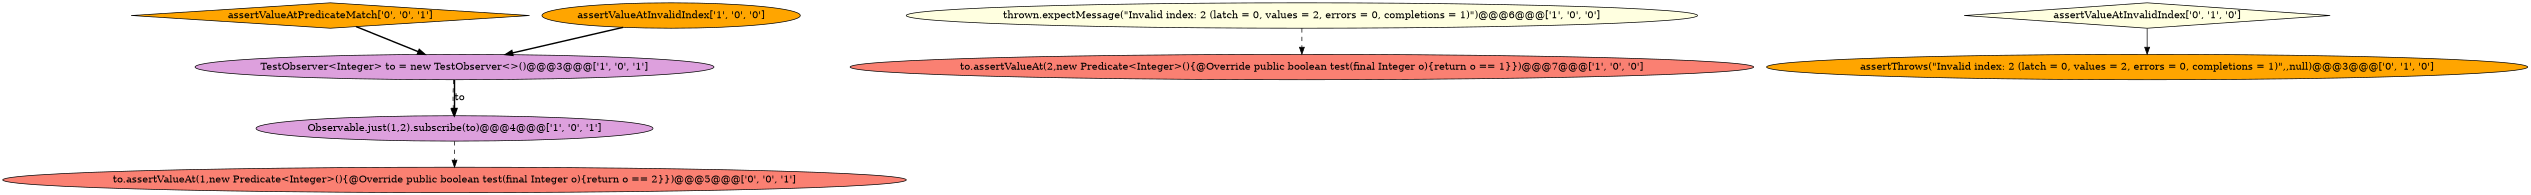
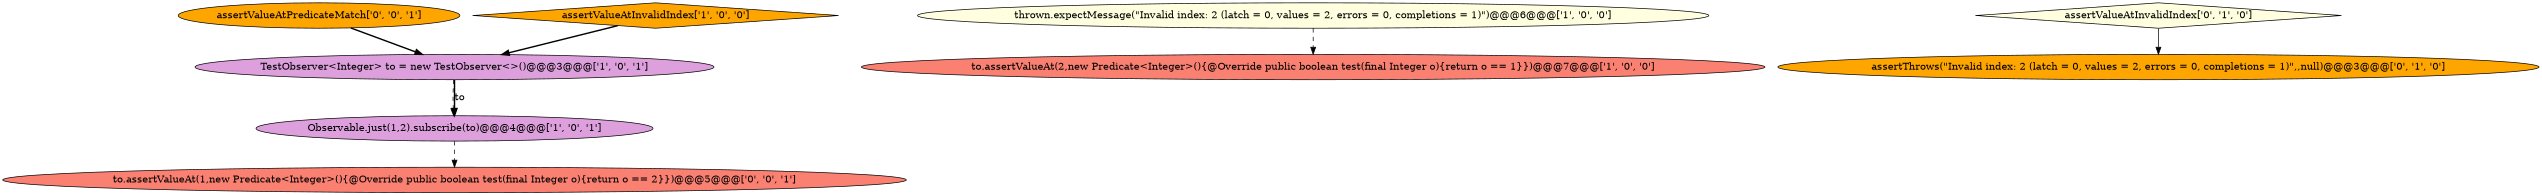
(330, 16) -> (319, 16)
(671, 16) -> (656, 16)
